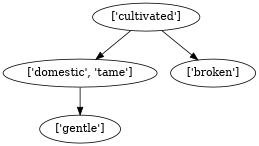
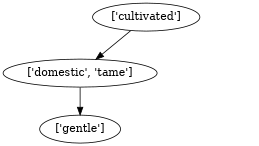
(213, 73) -> none
